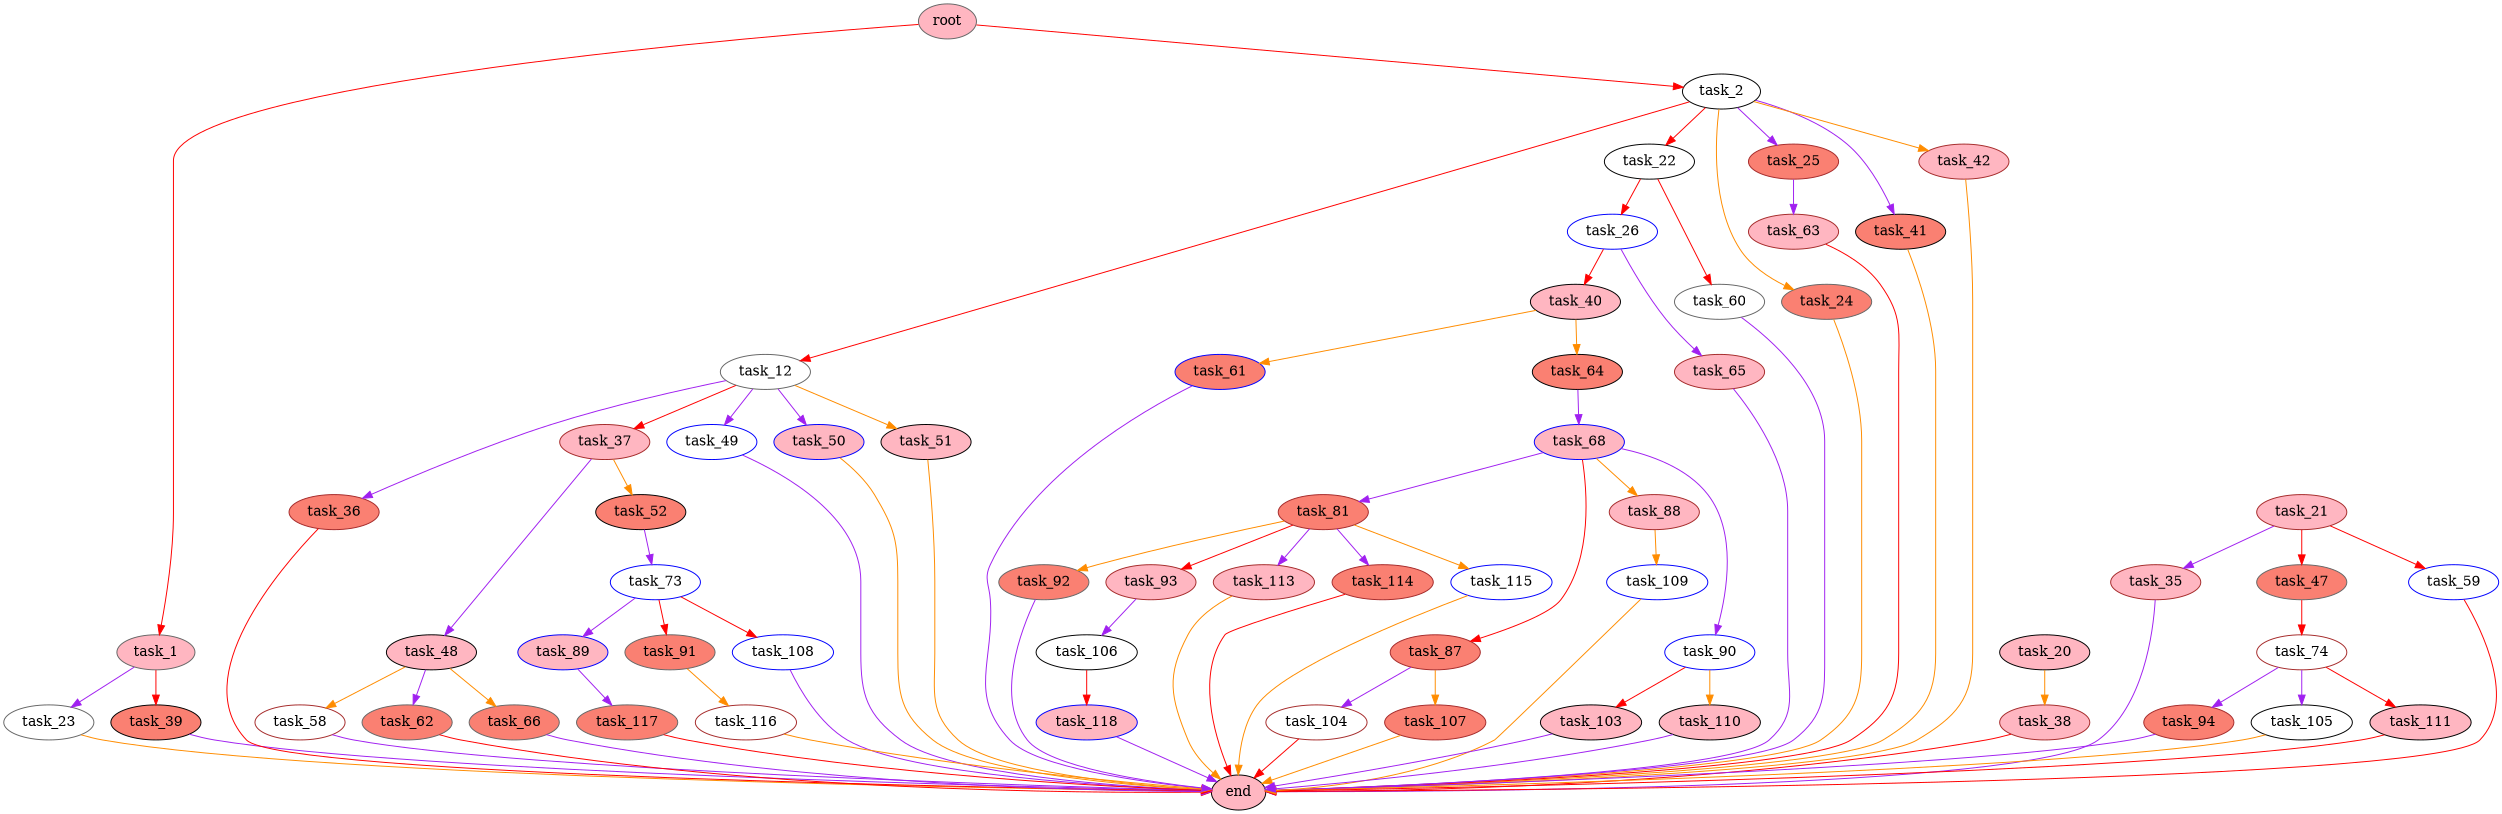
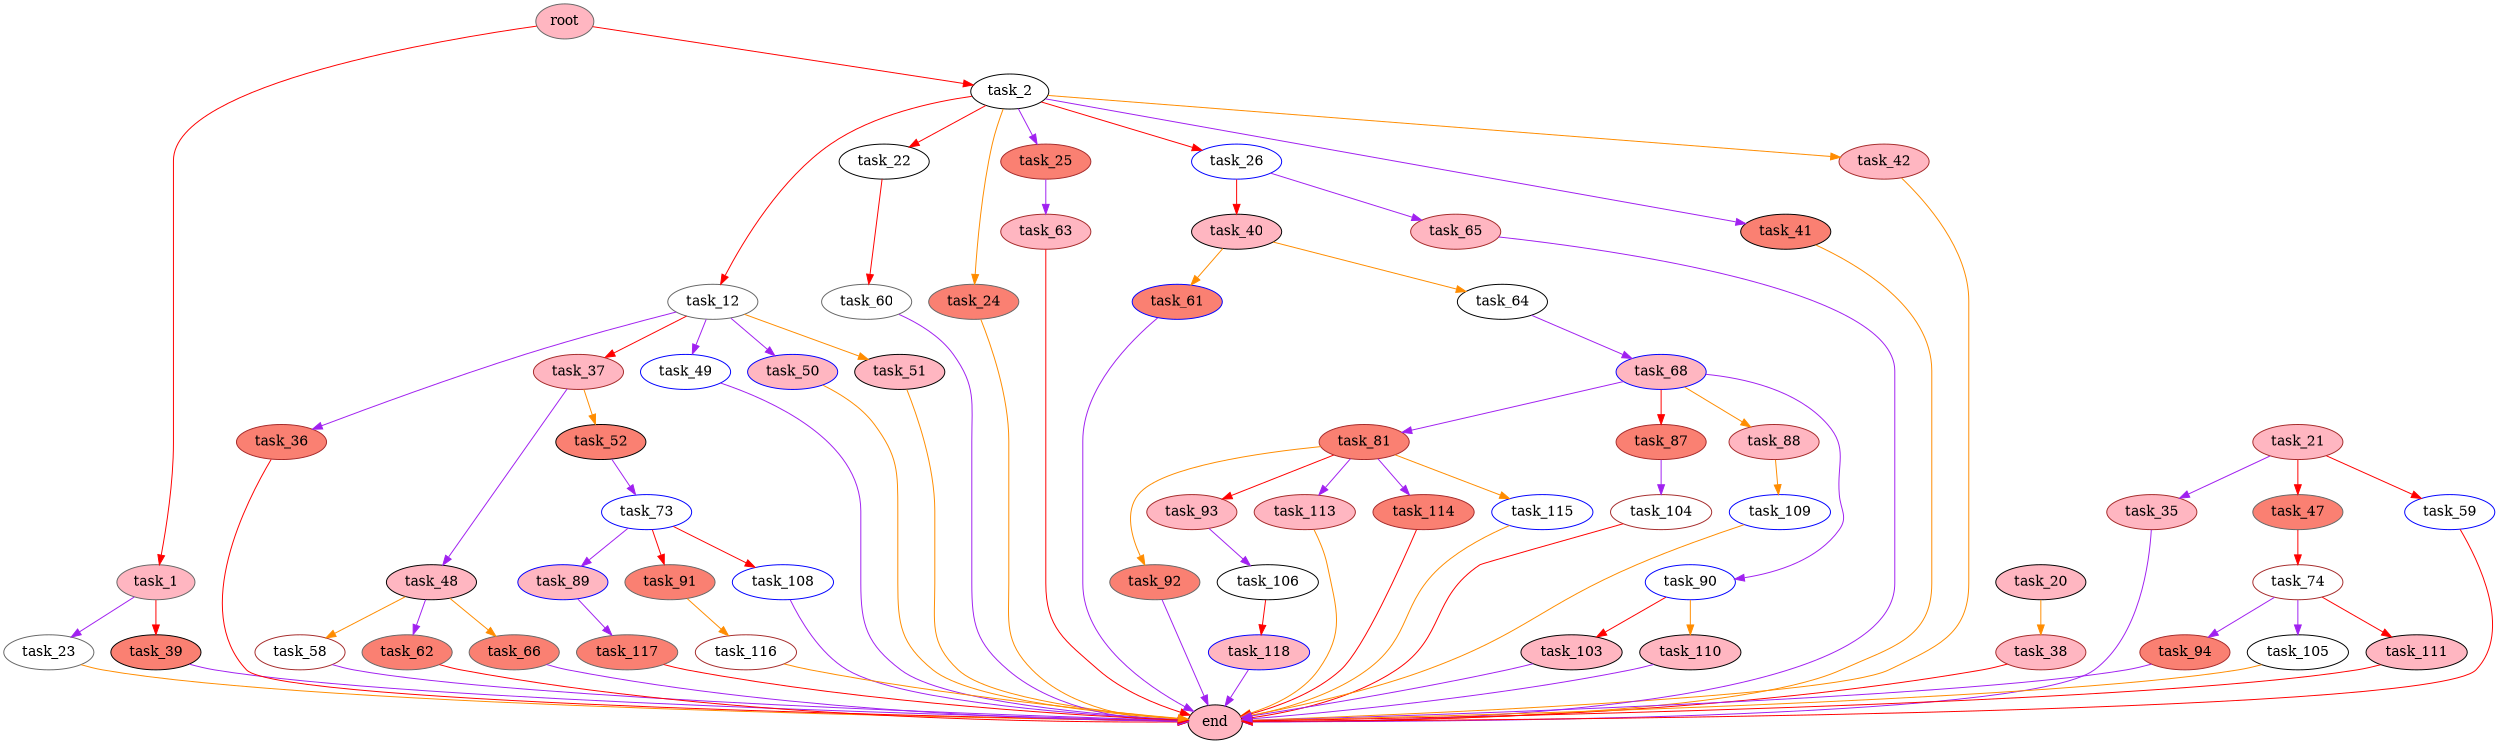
(1633, 192) -> (1117, 125)
(1577, 372) -> (1502, 302)
(1435, 722) -> none
